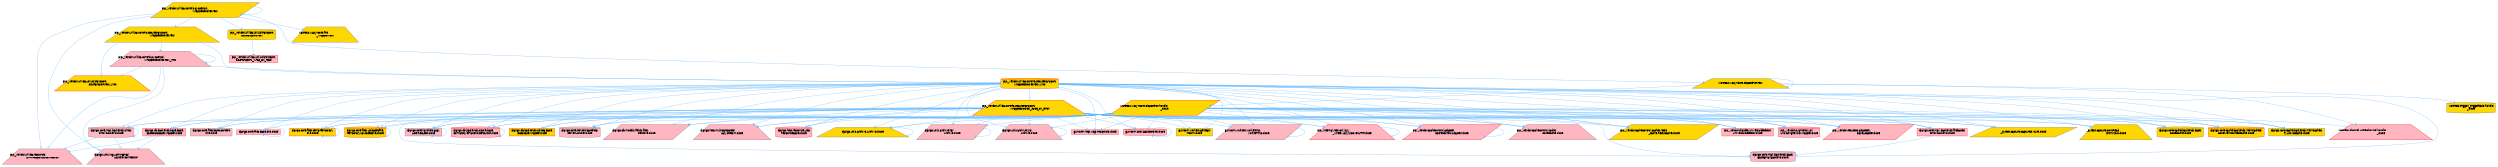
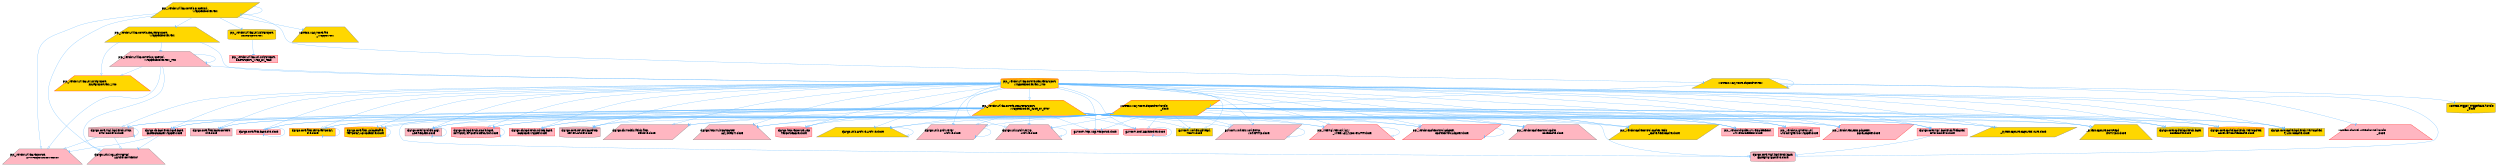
(1776, 110) -> (690, 117)
(532, 132) -> (532, 132)
